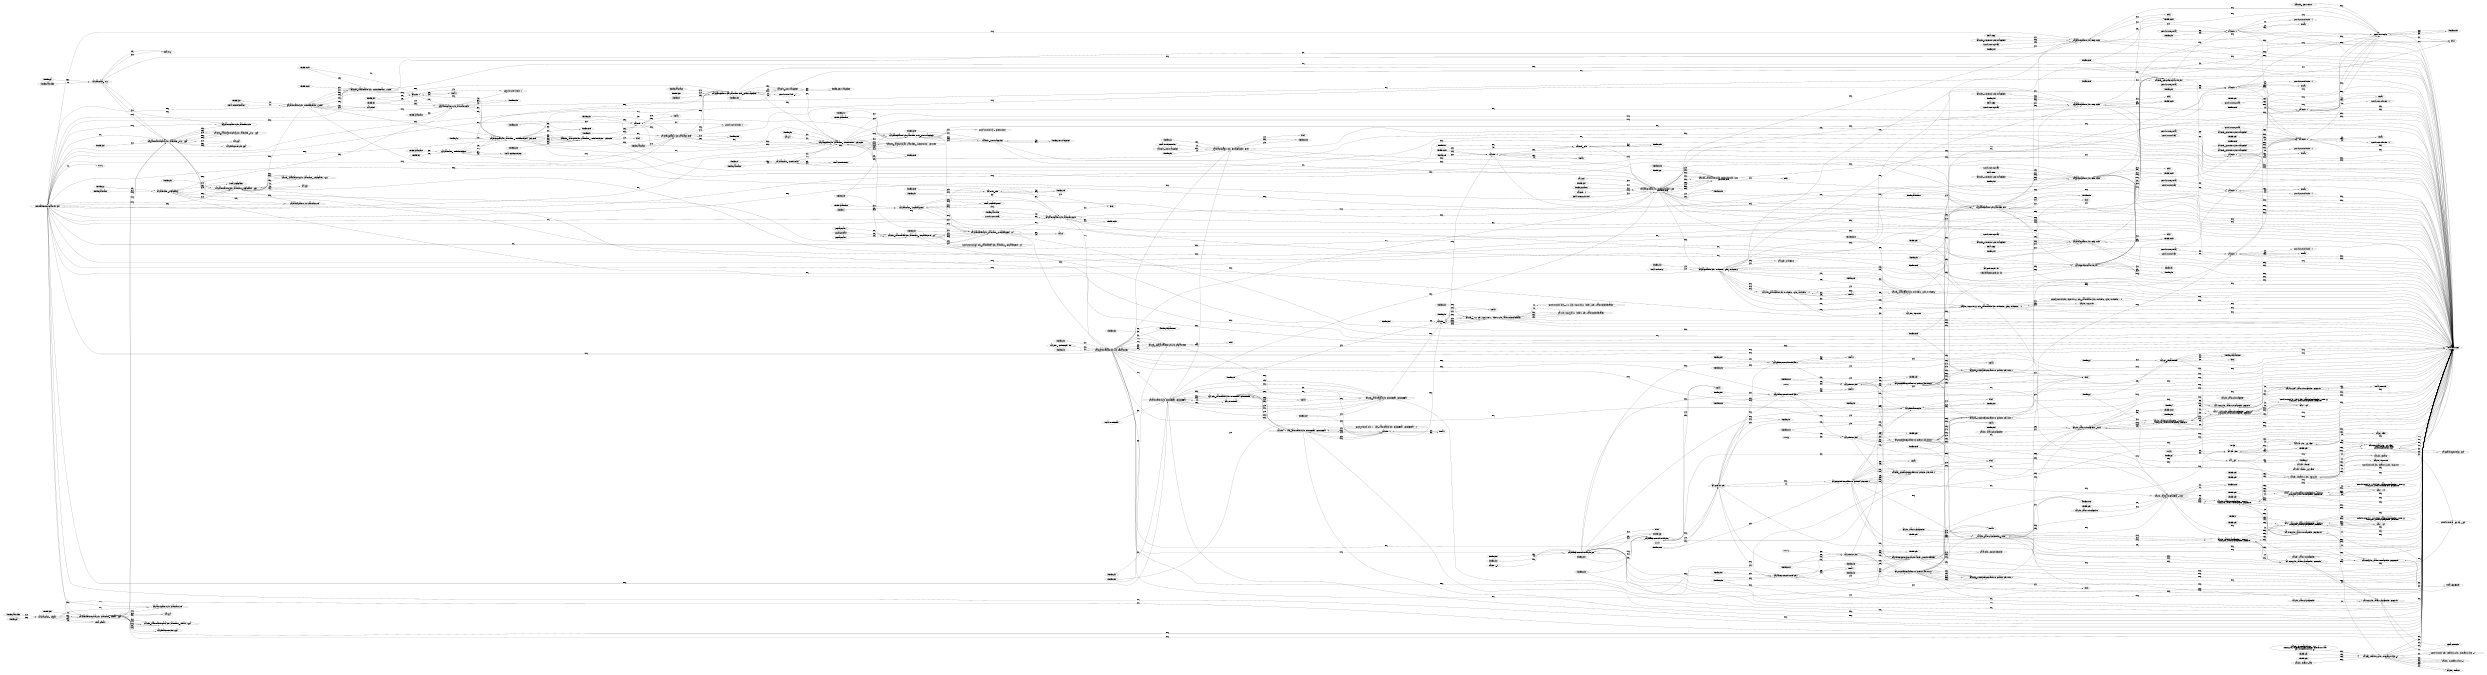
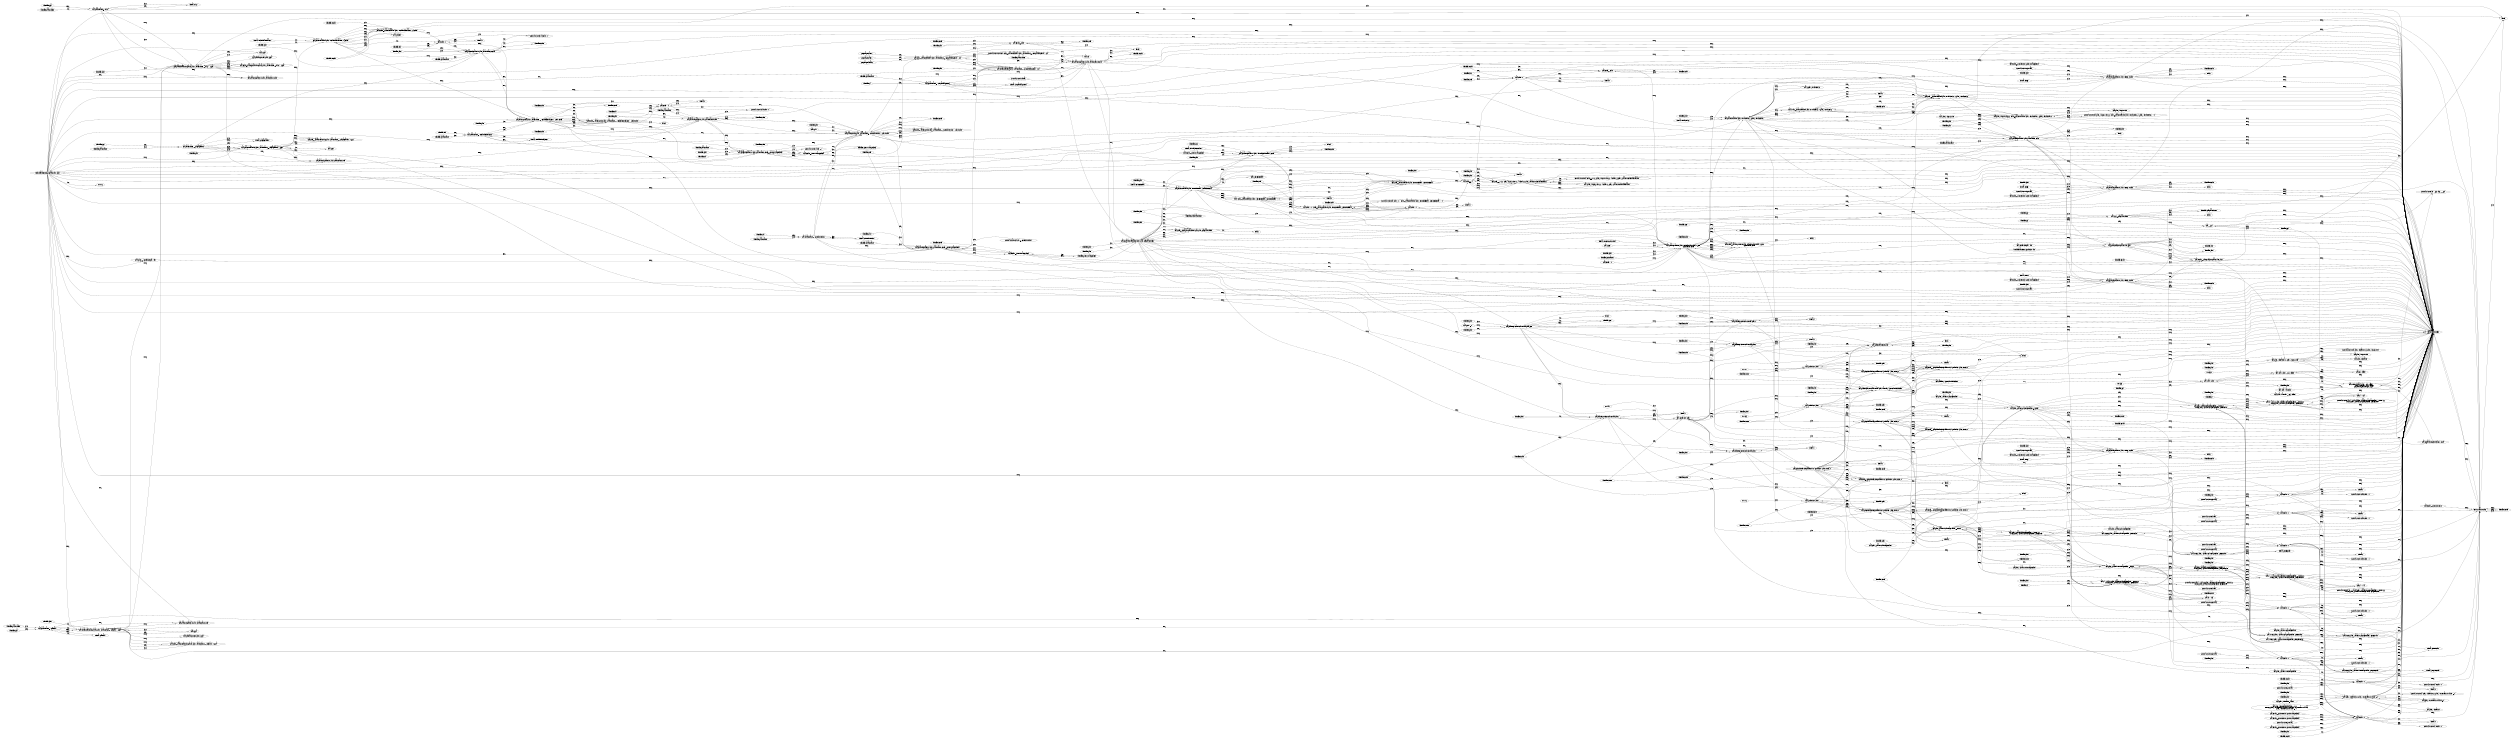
(520, 354) -> (62, 250)
none -> (2459, 420)
(2035, 489) -> (1981, 471)
